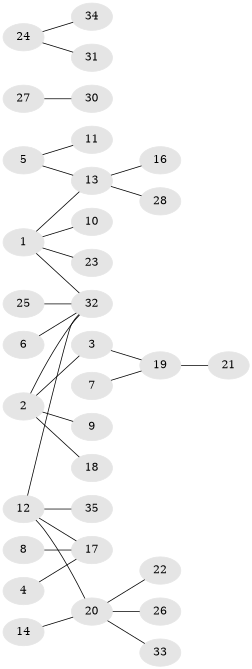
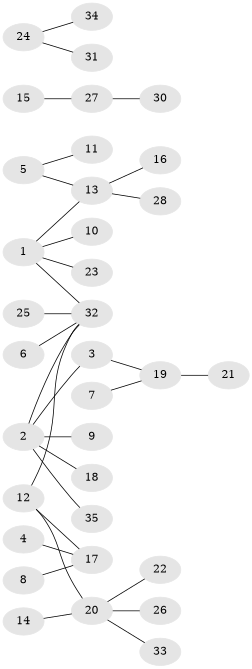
none -> (24, 99)
(58, 509) -> (56, 479)
